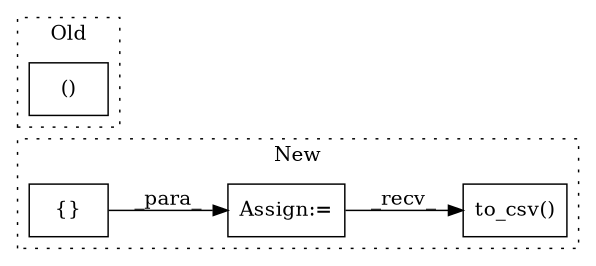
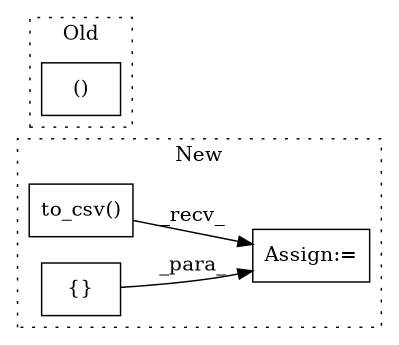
(397, 210) -> (185, 231)
